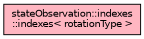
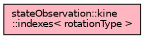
(72, 19) -> (72, 19)
